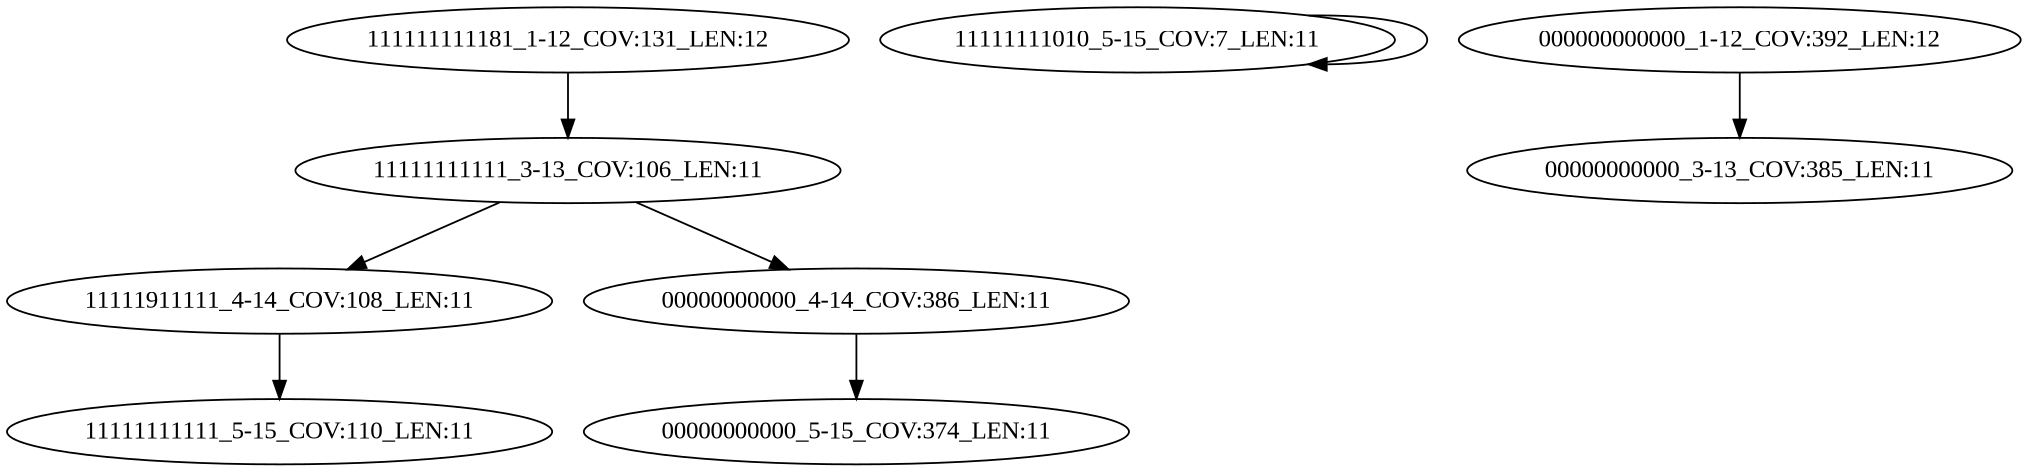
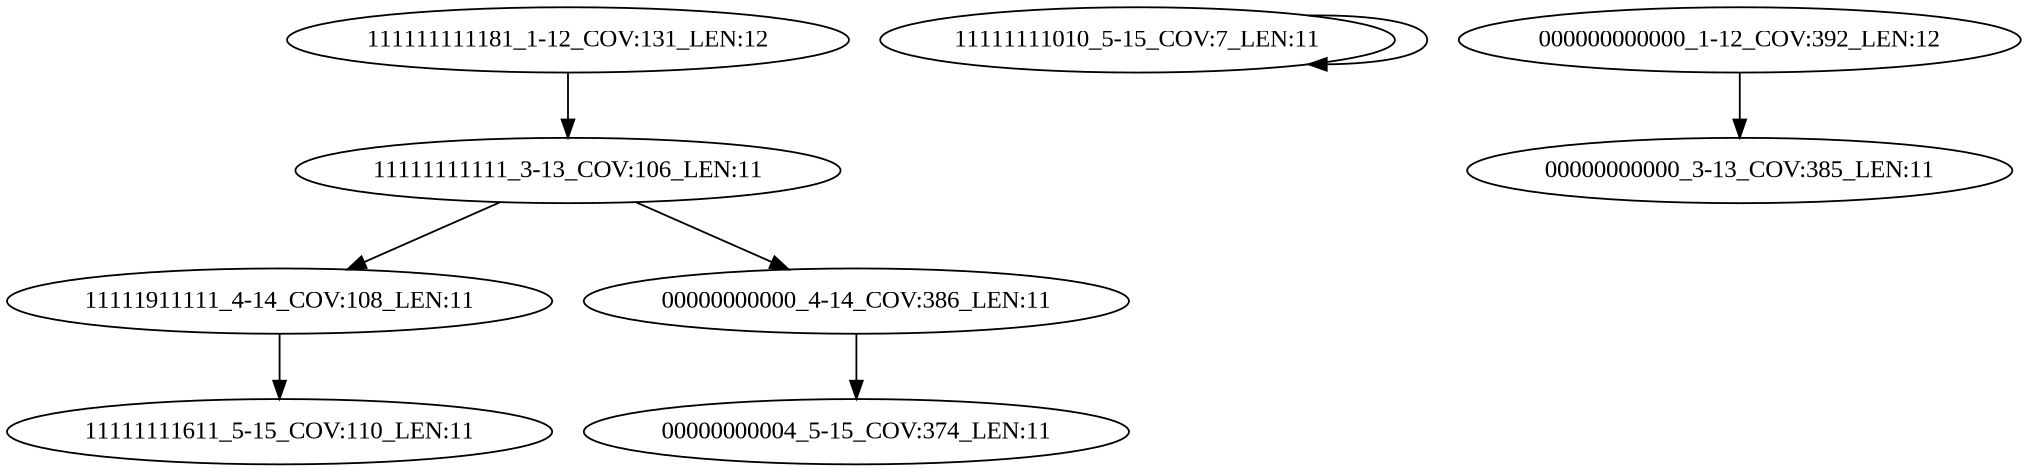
(280, 432) -> (280, 432)
(856, 432) -> (856, 432)
